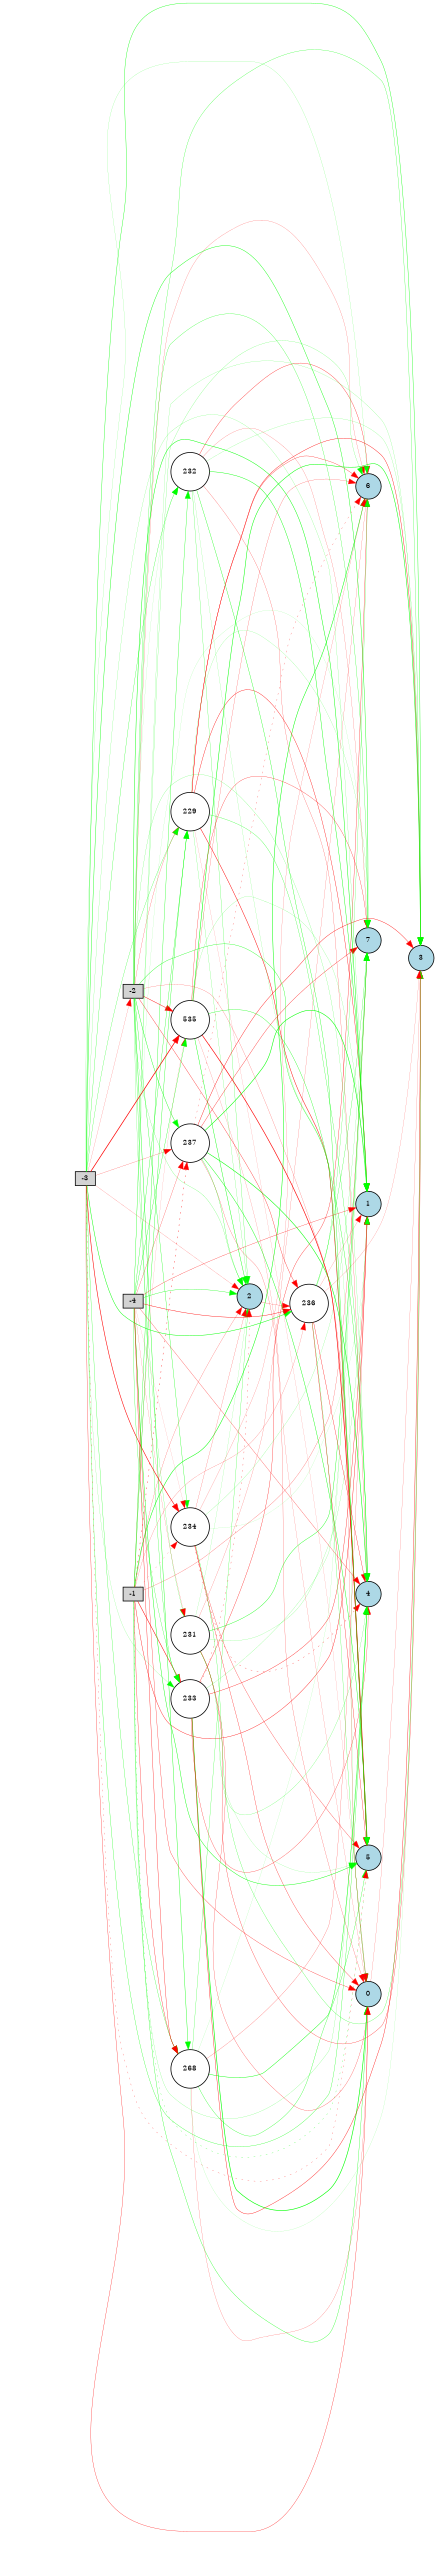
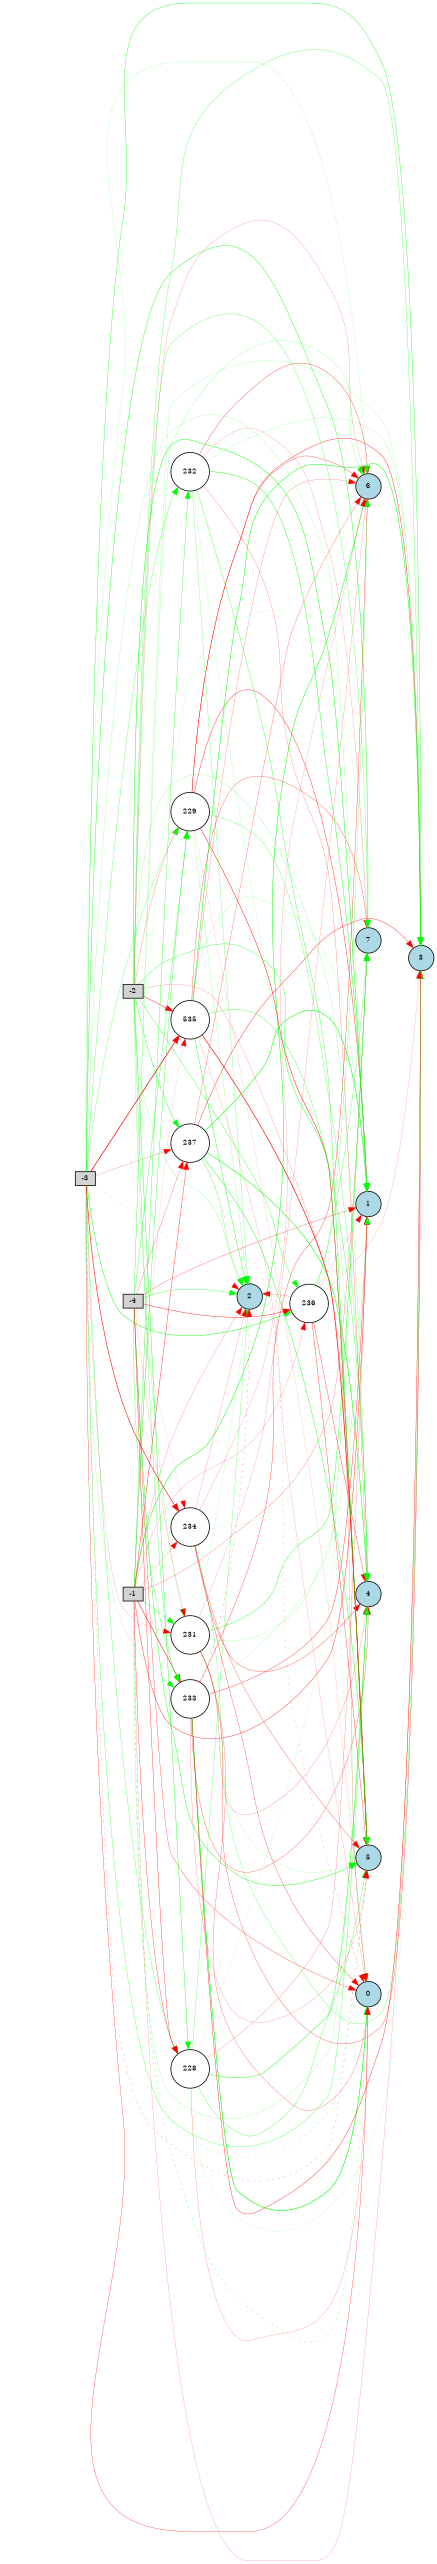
(303, 677) -> none
(253, 823) -> (253, 823)
(266, 1030) -> none
(108, 1089) -> (97, 1422)
(223, 1127) -> (223, 1127)
(160, 1170) -> none
(164, 1235) -> (164, 1235)
(162, 1262) -> none
(272, 1304) -> (281, 1295)
(328, 1331) -> (328, 1331)
(160, 1378) -> (160, 1378)
(253, 1450) -> none
(403, 1481) -> (370, 2298)
(283, 1542) -> (283, 1542)
(156, 1567) -> (156, 1567)
none -> (156, 1610)
(341, 1648) -> (341, 1648)
(244, 1666) -> (244, 1666)
(277, 1800) -> (277, 1800)
none -> (228, 2001)
(190, 2069) -> (190, 2069)
(177, 2170) -> (177, 2170)
